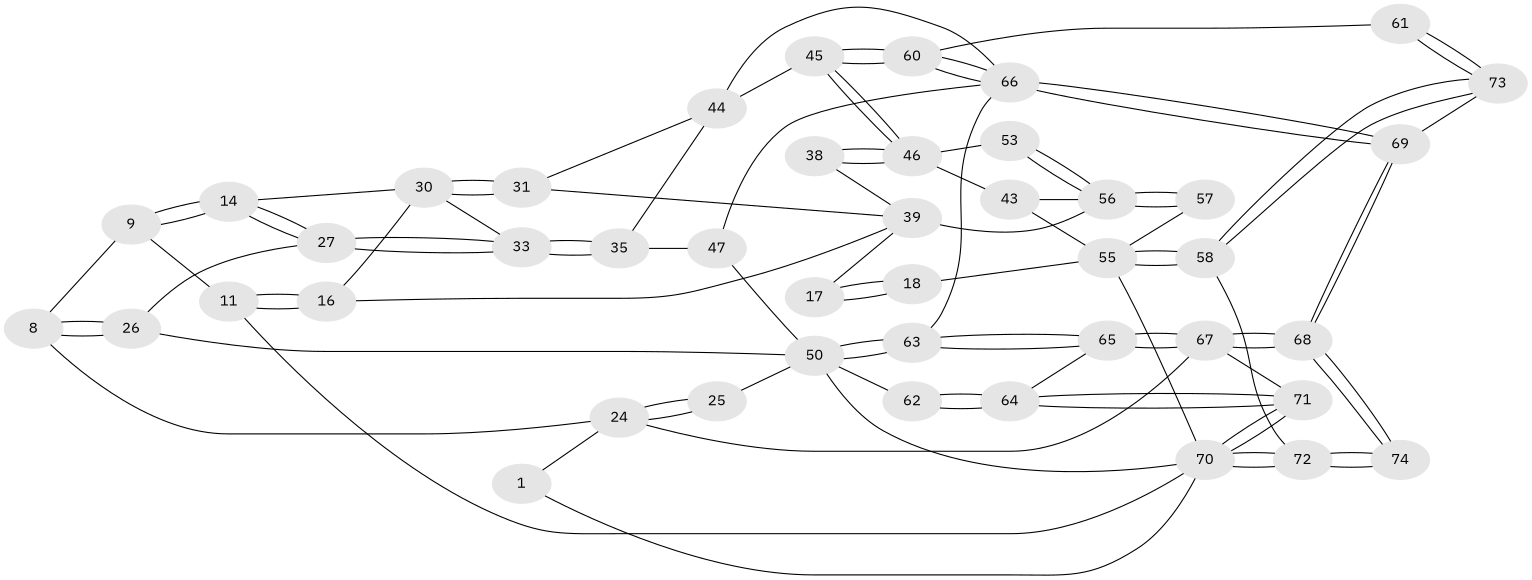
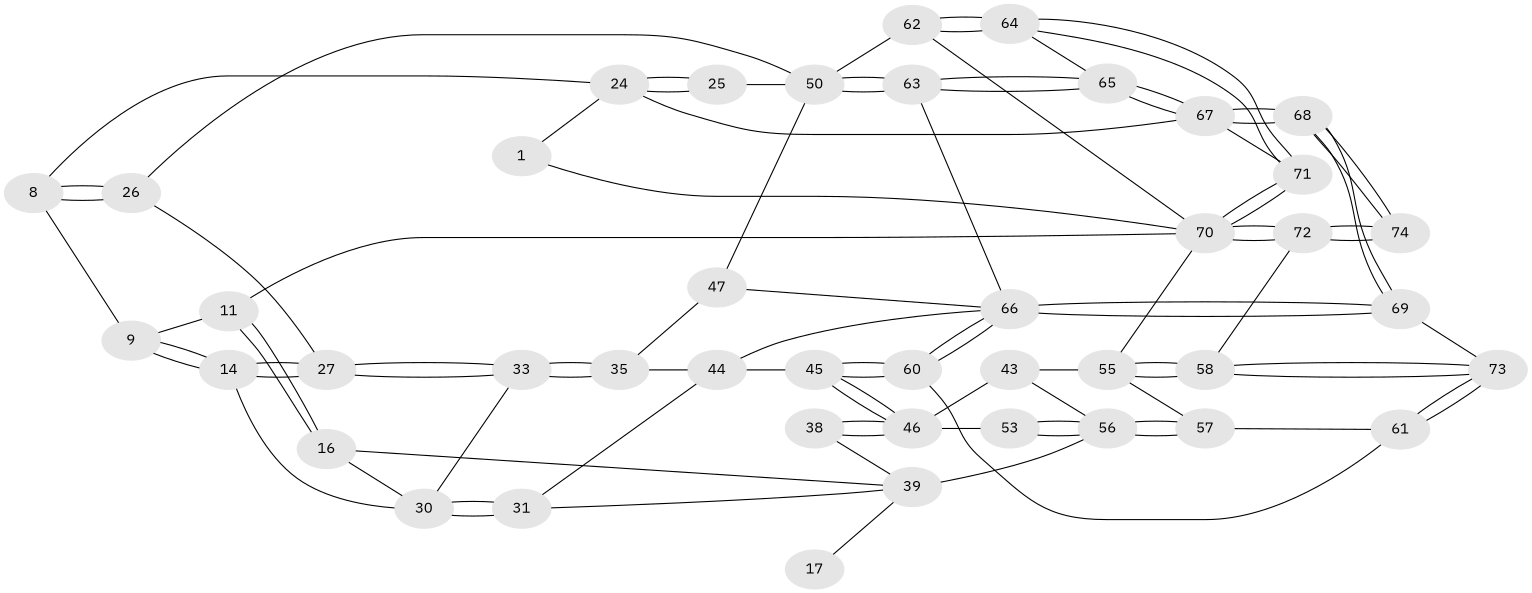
(912, 284) -> none
none -> (1303, 429)
(987, 464) -> (1052, 124)
